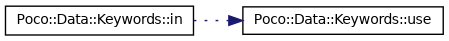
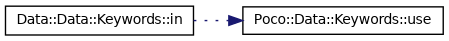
(99, 21) -> (99, 21)
